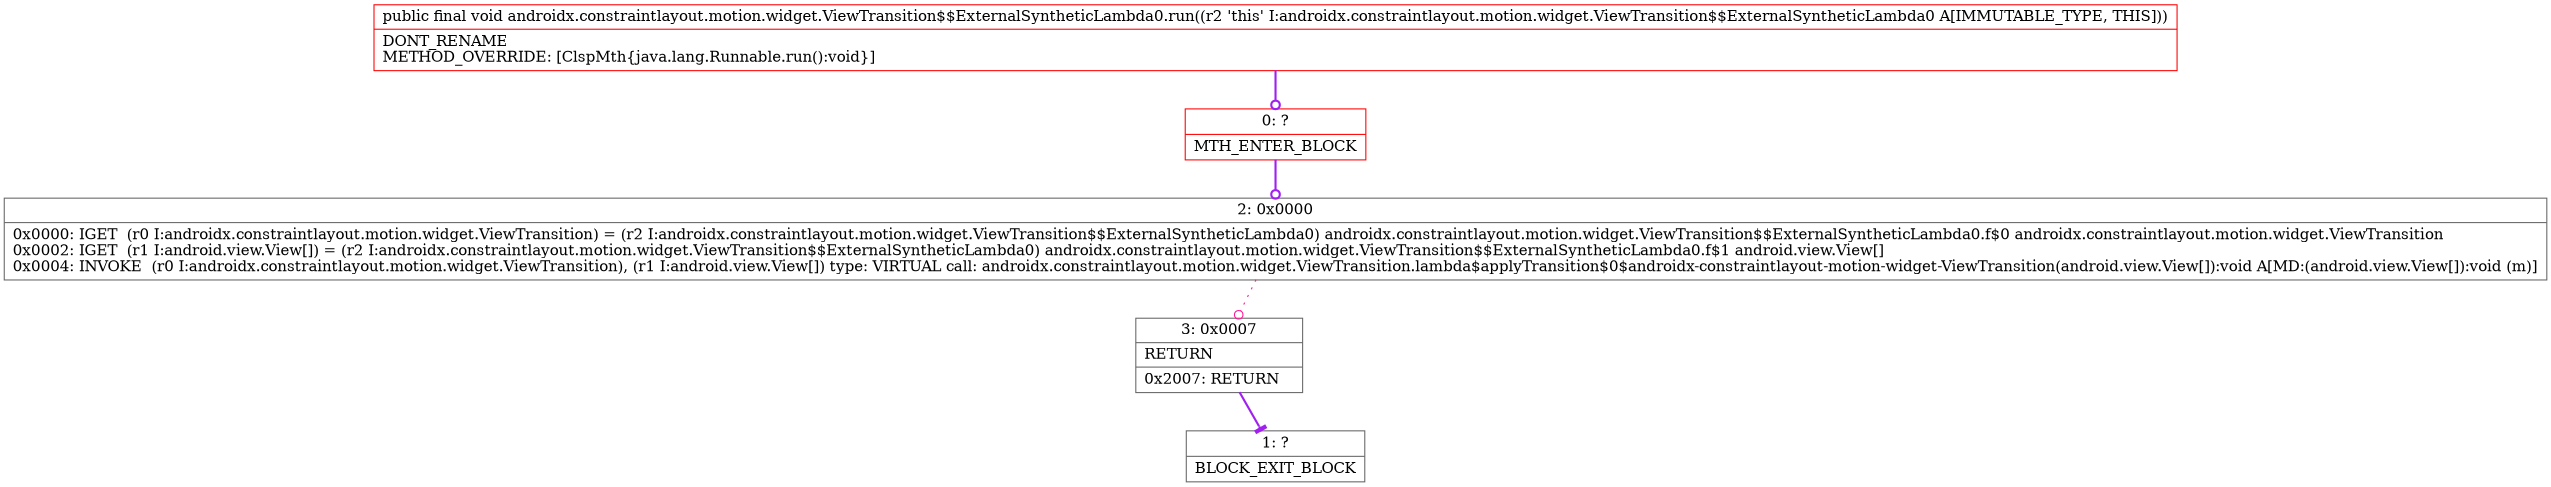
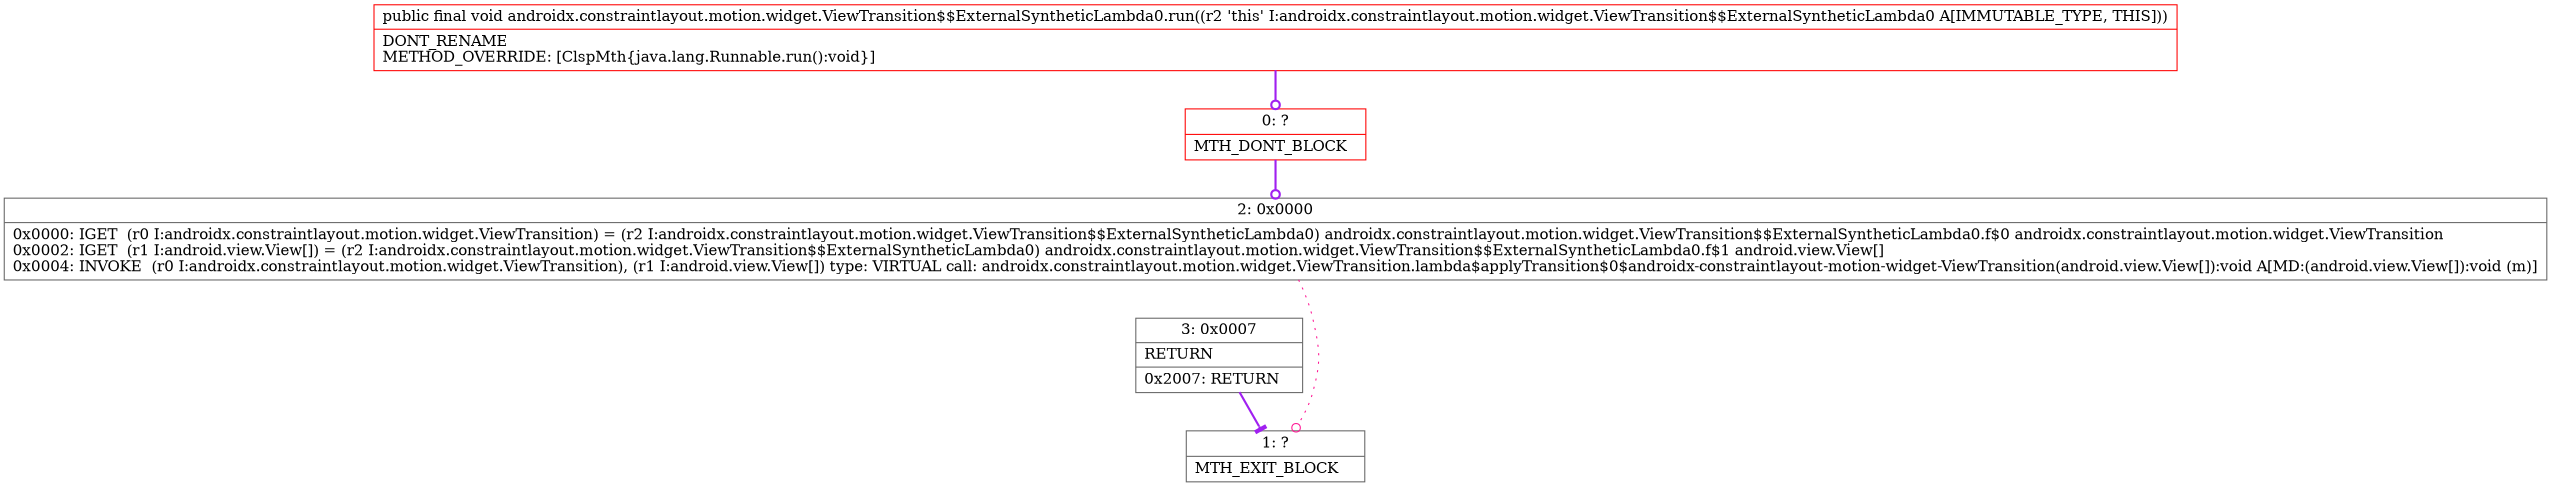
(1276, 147) -> (1271, 147)
(1248, 295) -> (1319, 352)
(1276, 469) -> (1267, 469)
